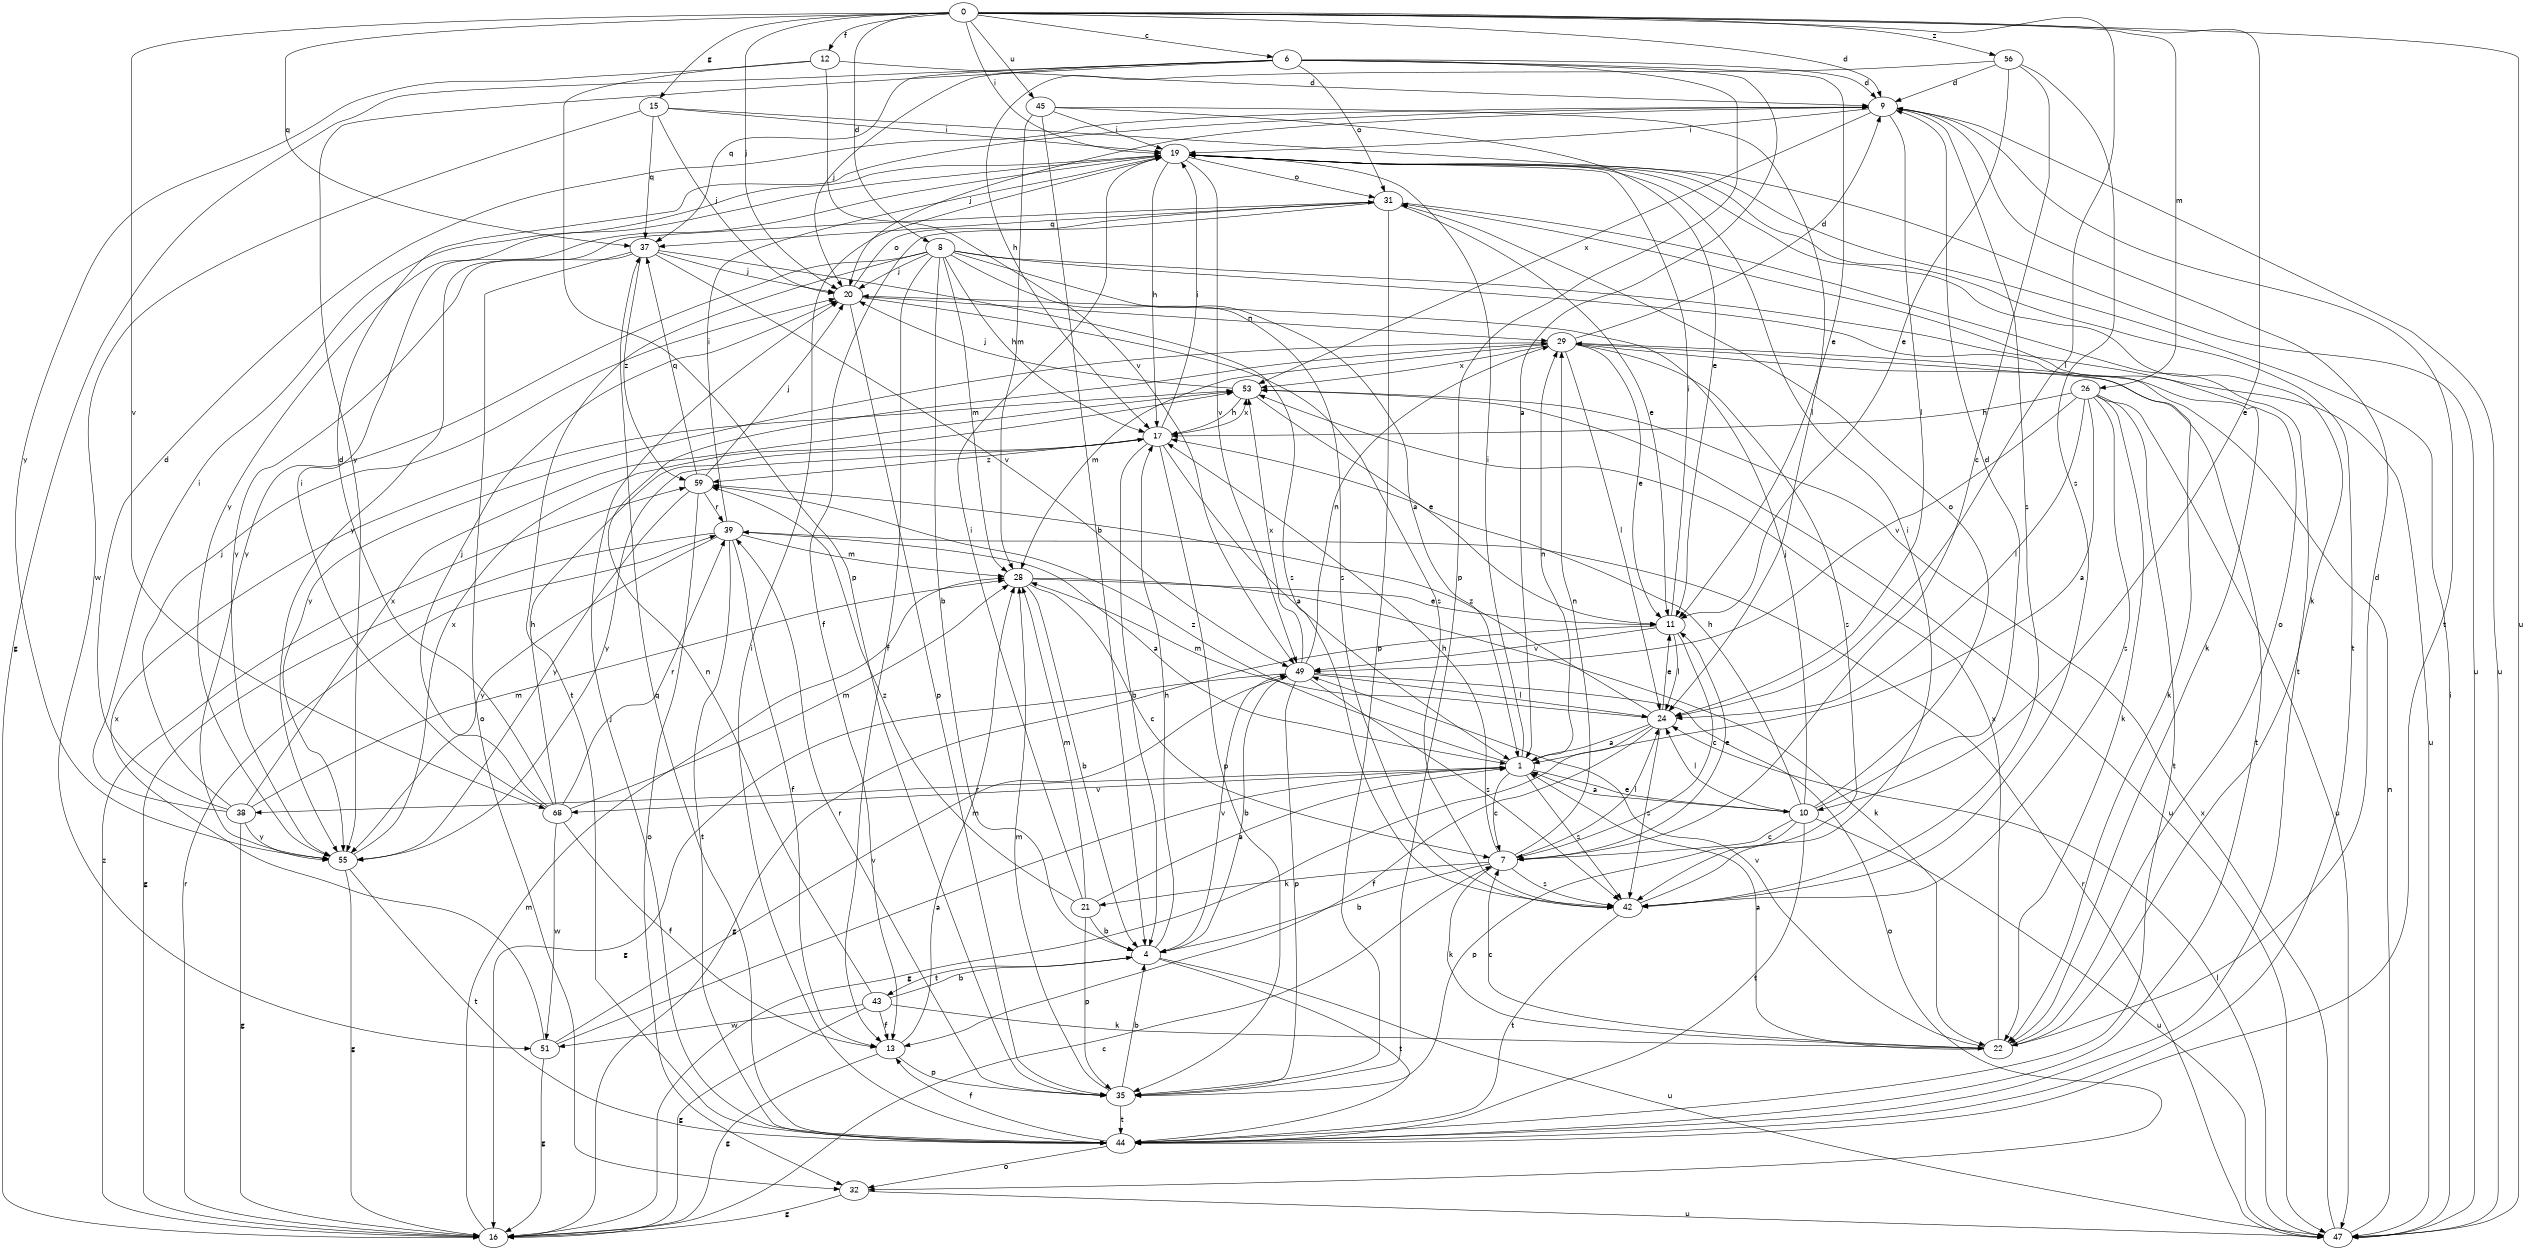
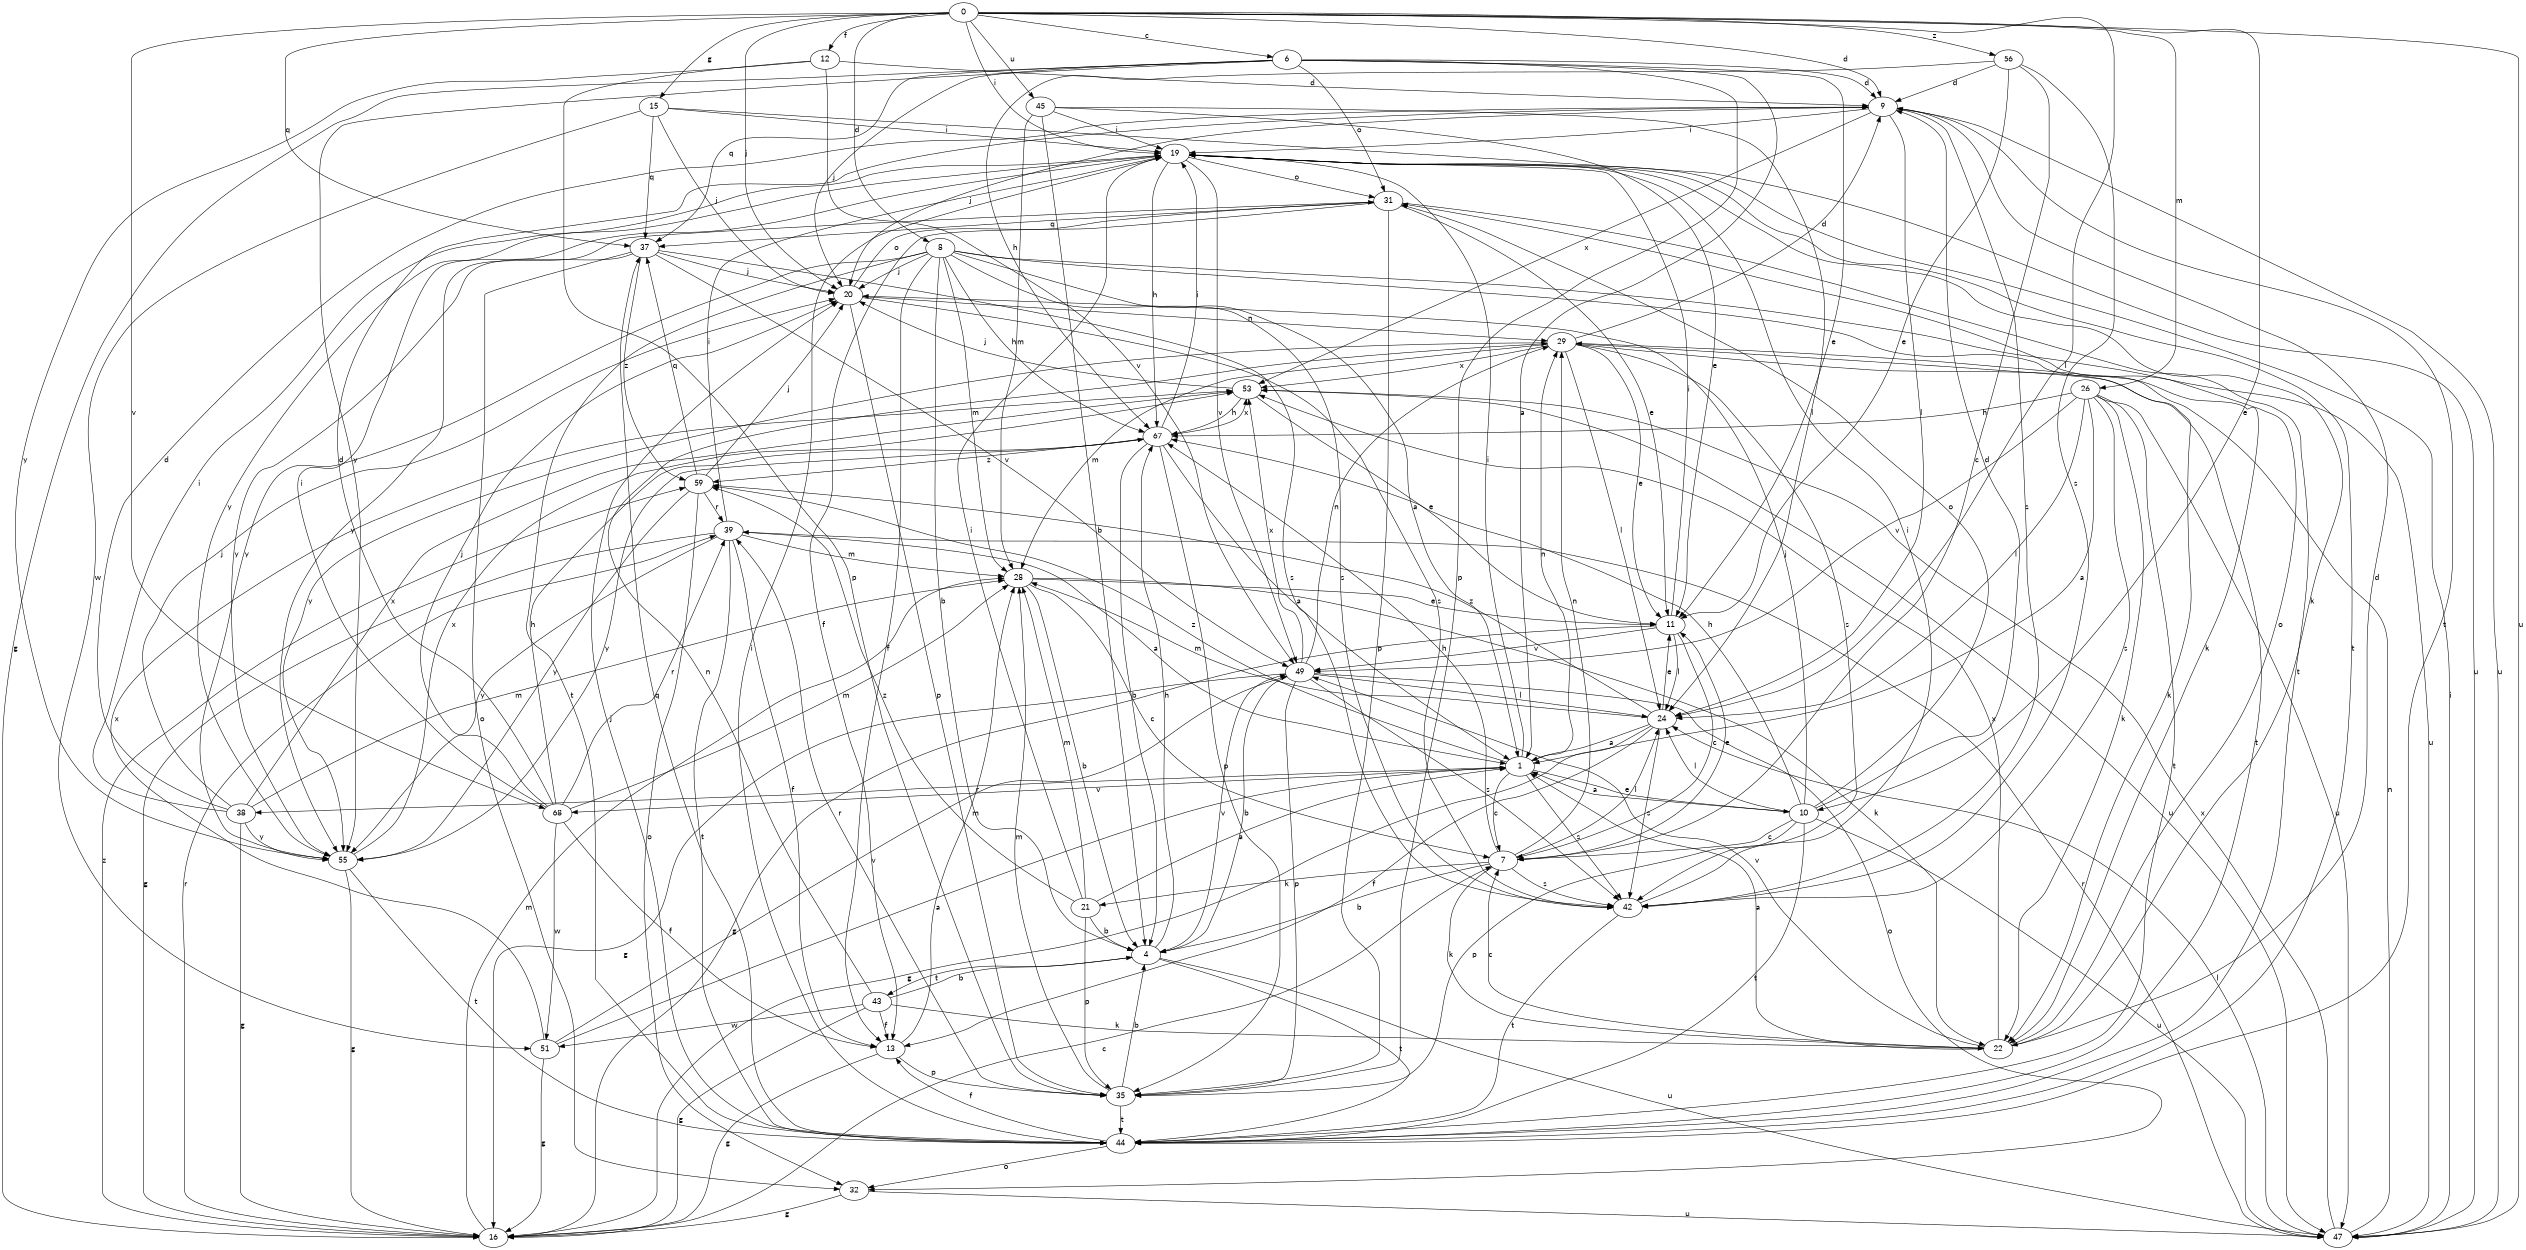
(1158, 437) -> (1158, 437)
